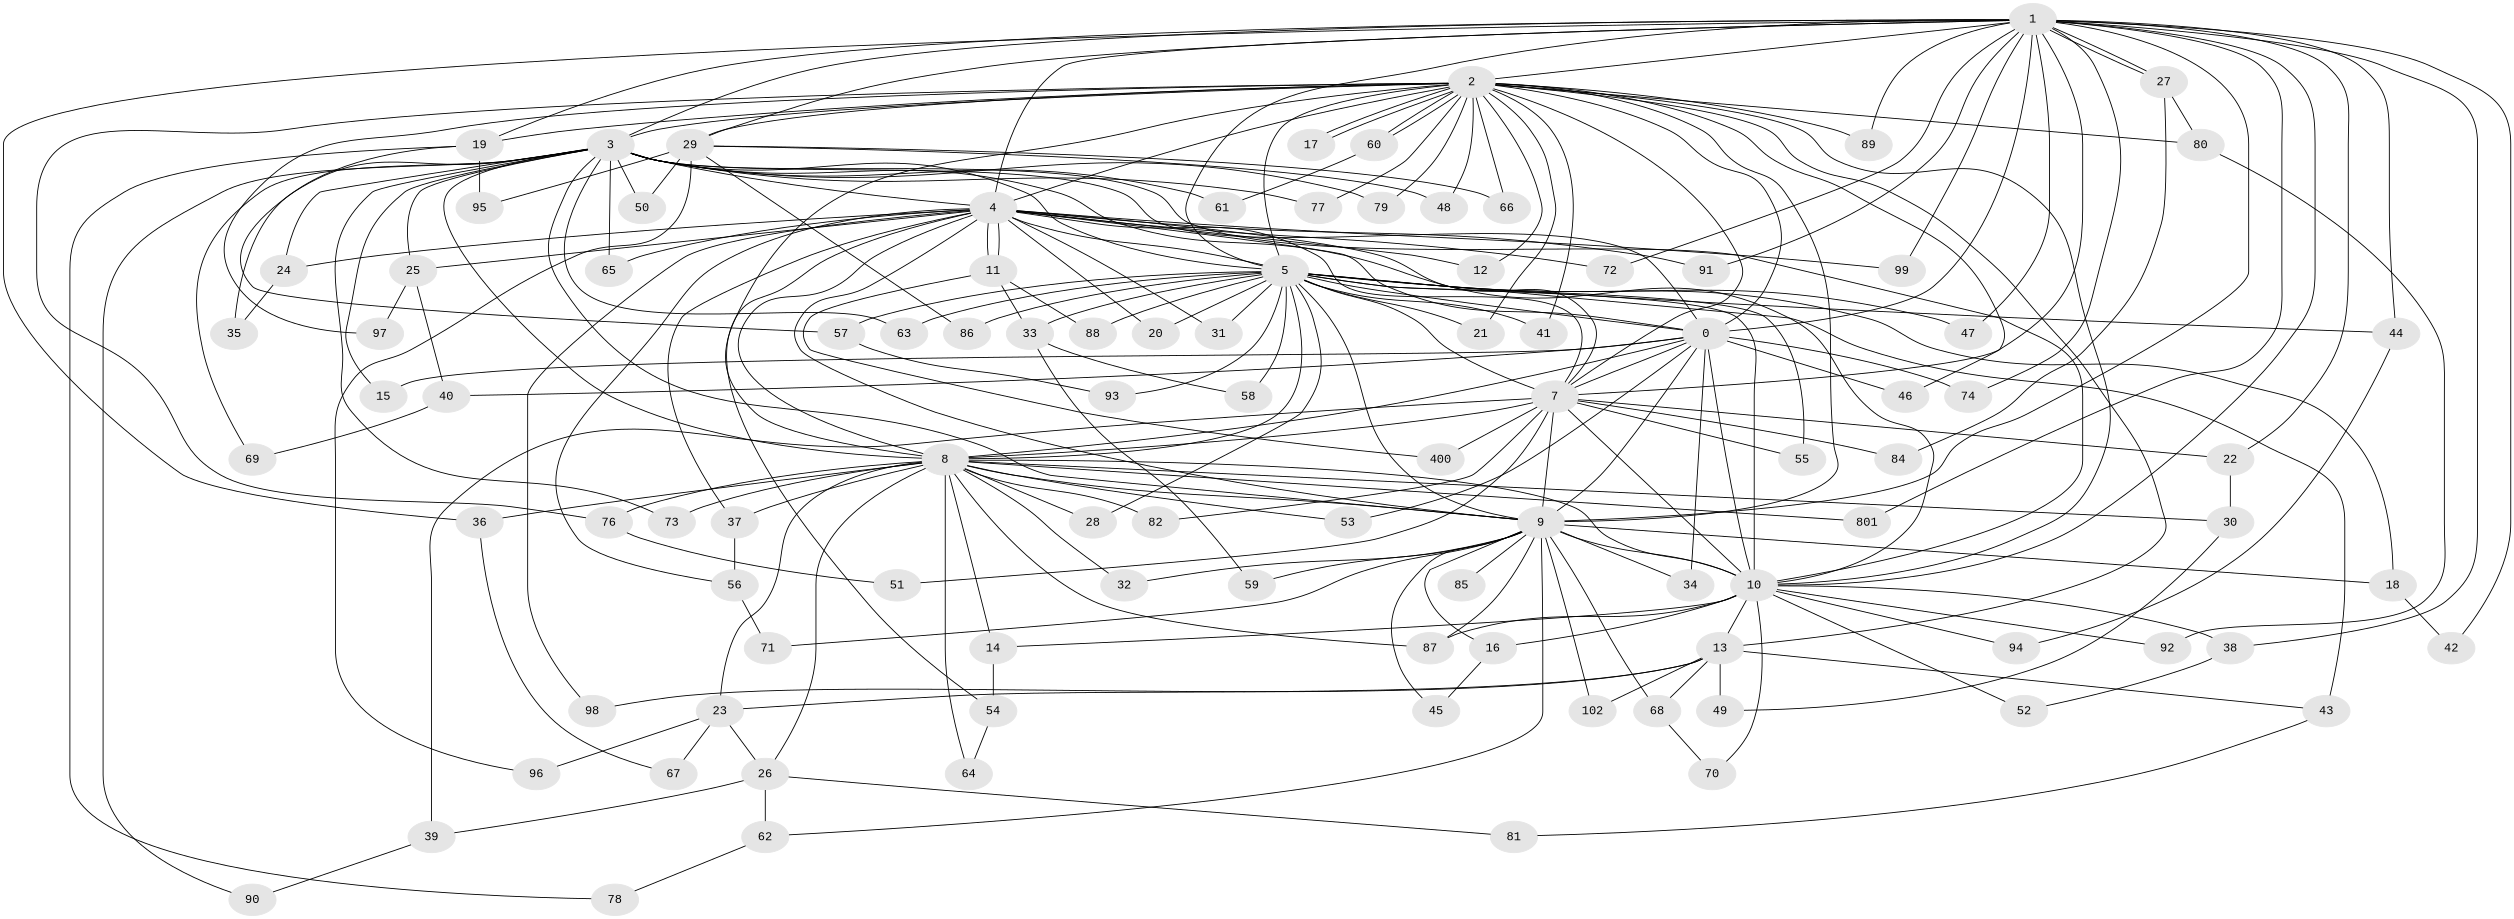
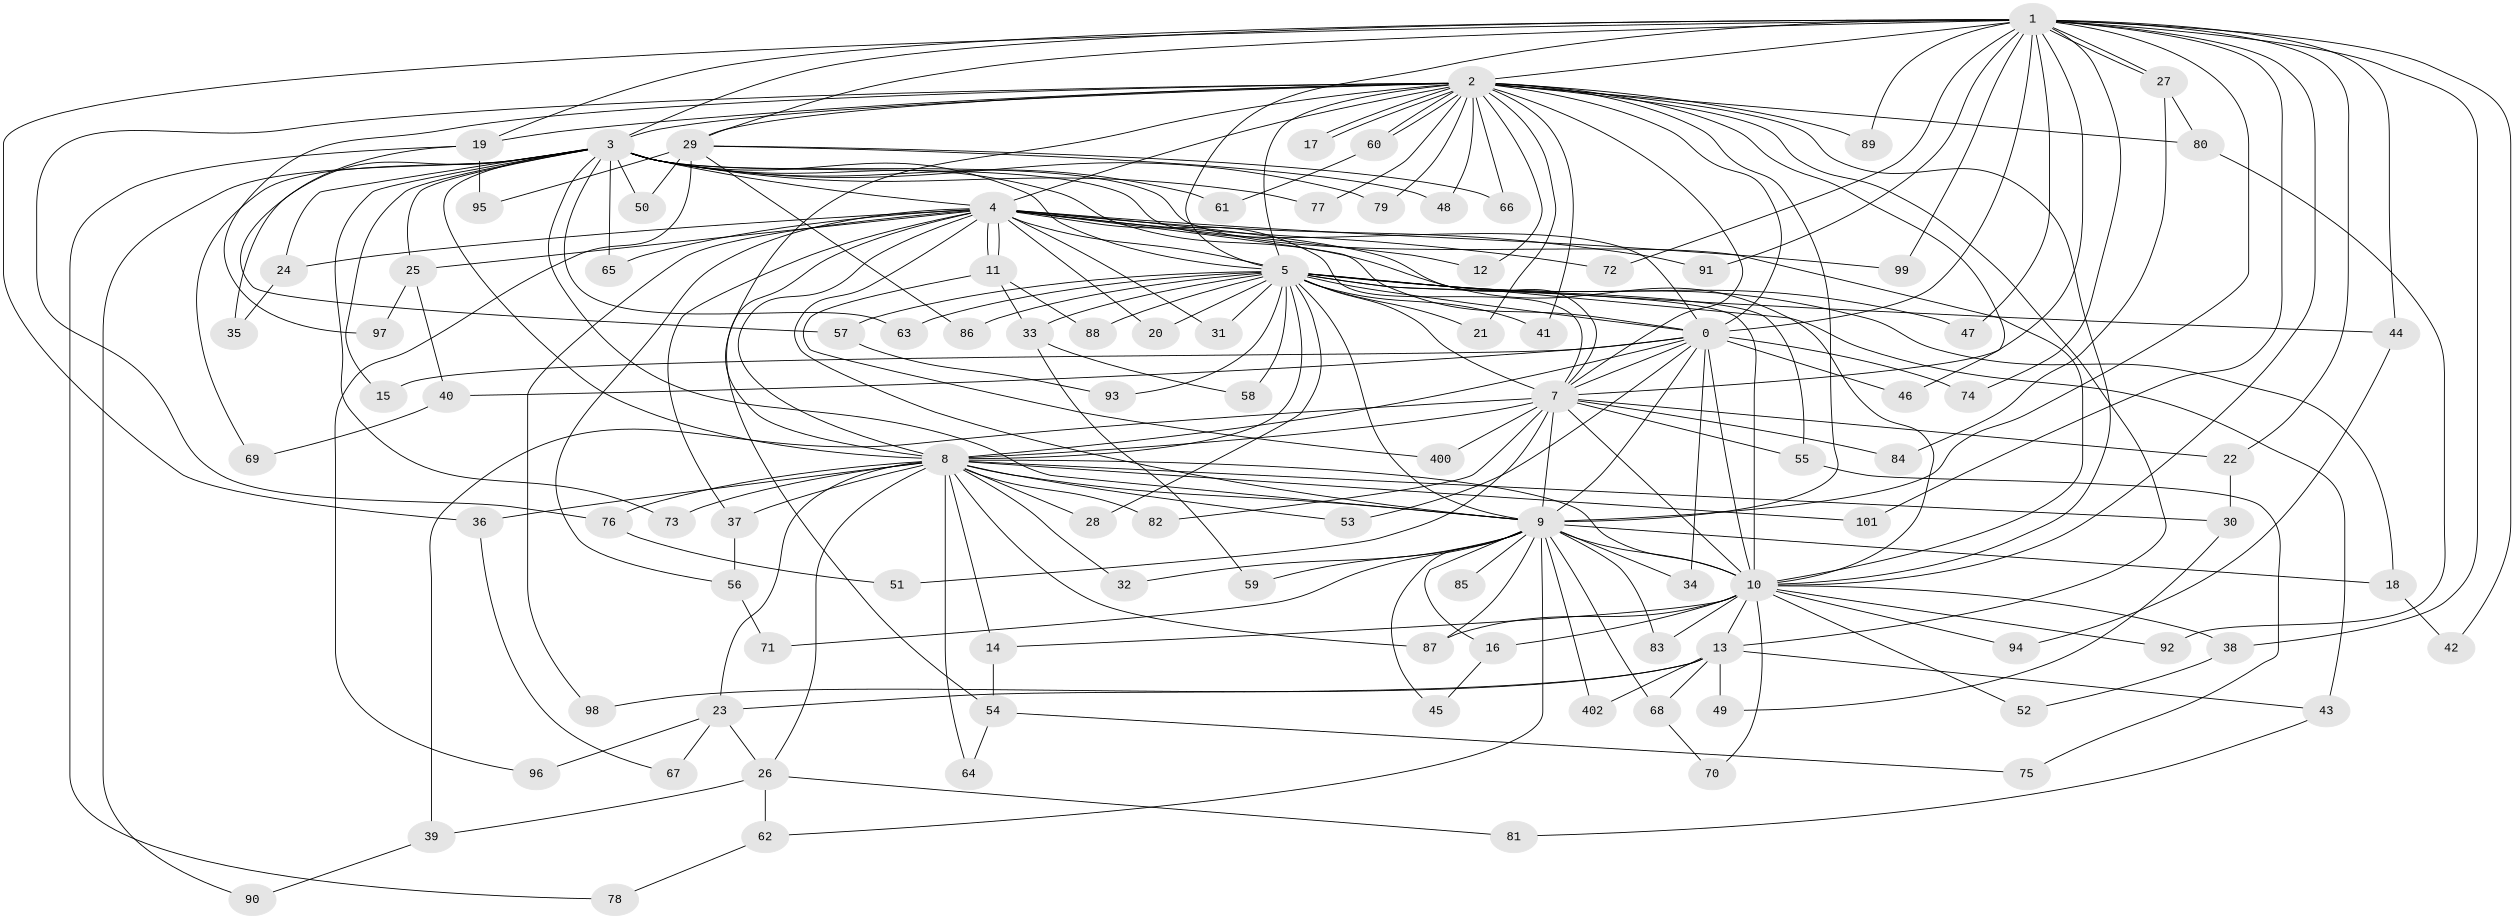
(1462, 36) -> none
(1867, 522) -> (1867, 522)
none -> (1657, 648)
(1593, 711) -> (1593, 711)
none -> (2027, 774)
